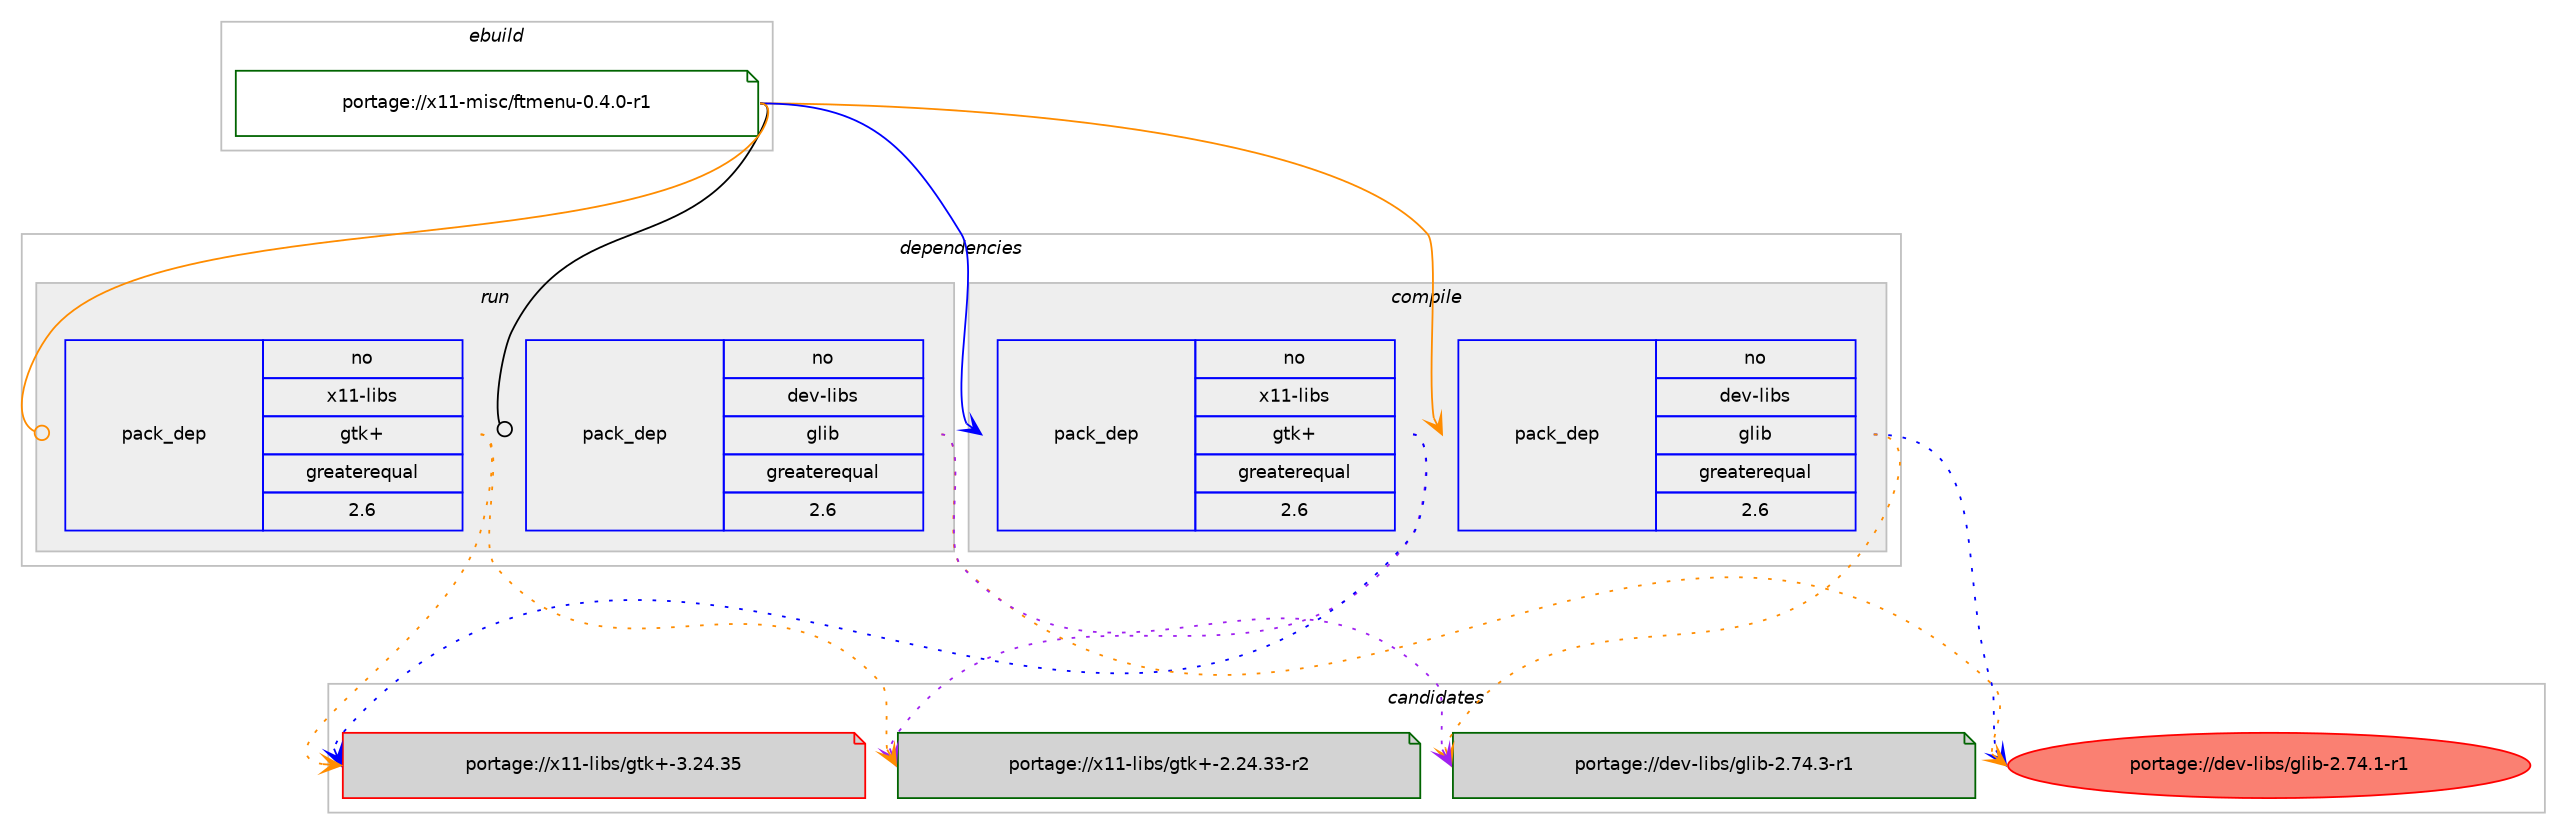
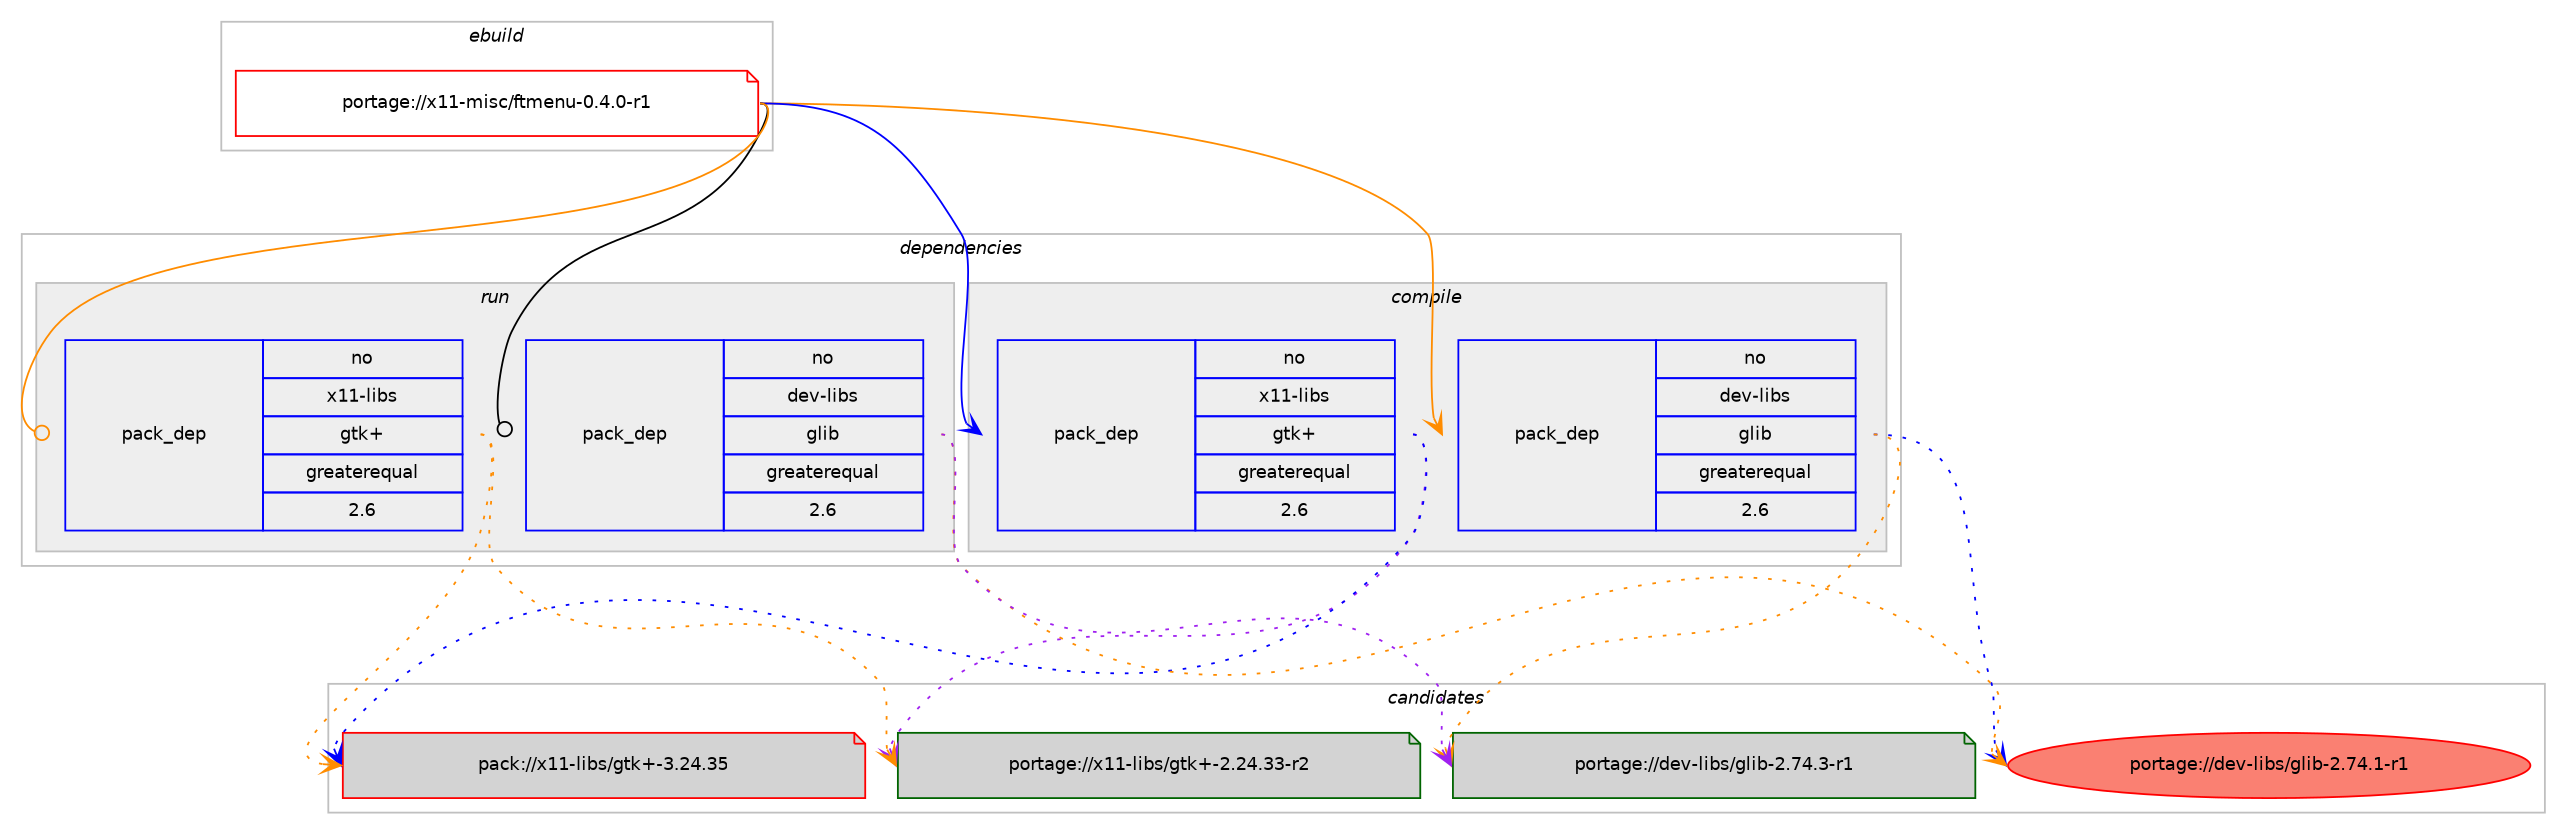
(497, 103) -> (497, 103)
(604, 765) -> (604, 765)
